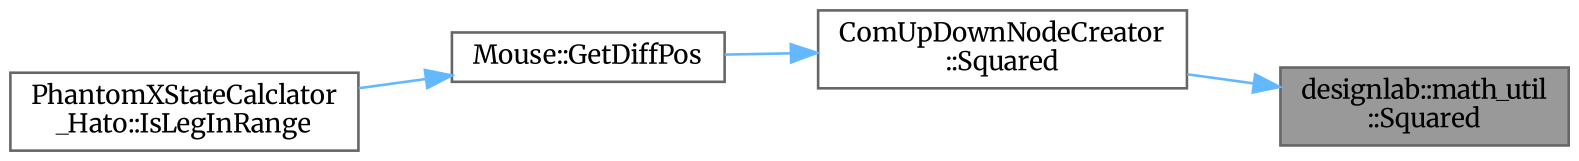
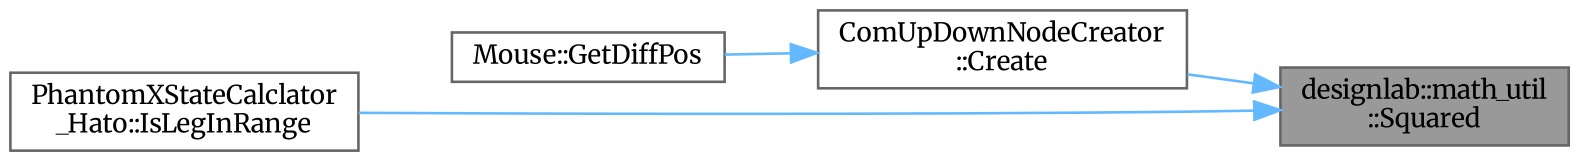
(1003, 49) -> (1003, 49)
(392, 84) -> (806, 114)
